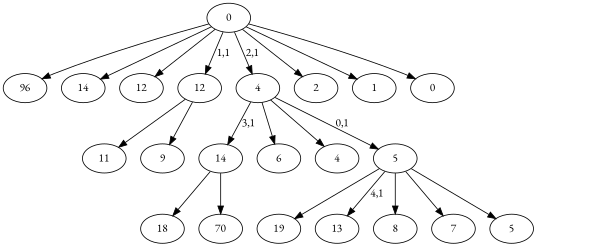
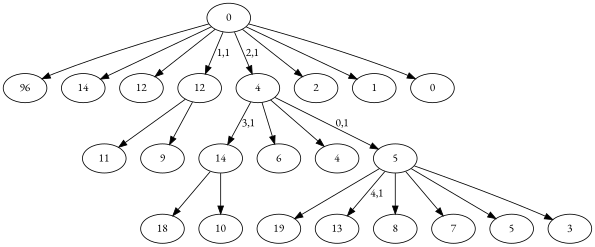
(221, 229) -> (221, 229)
none -> (570, 229)
